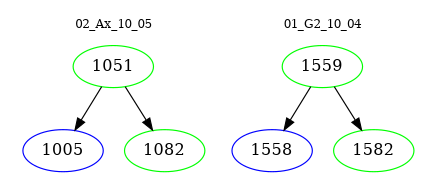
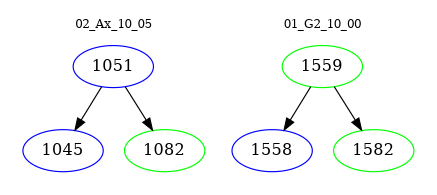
(323, 25) -> (323, 25)
(113, 67) -> (113, 67)
(63, 151) -> (63, 151)
